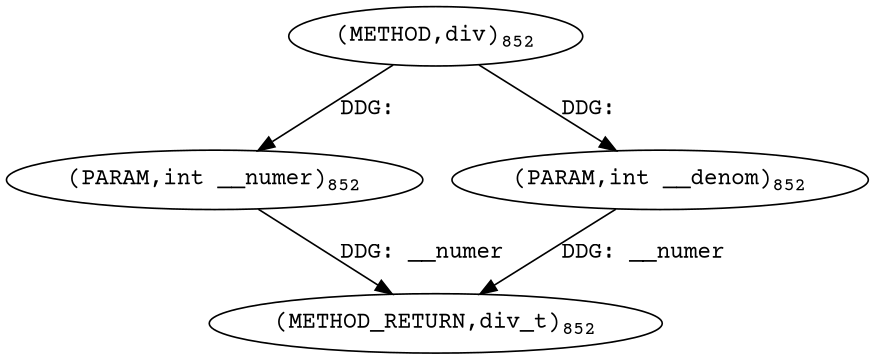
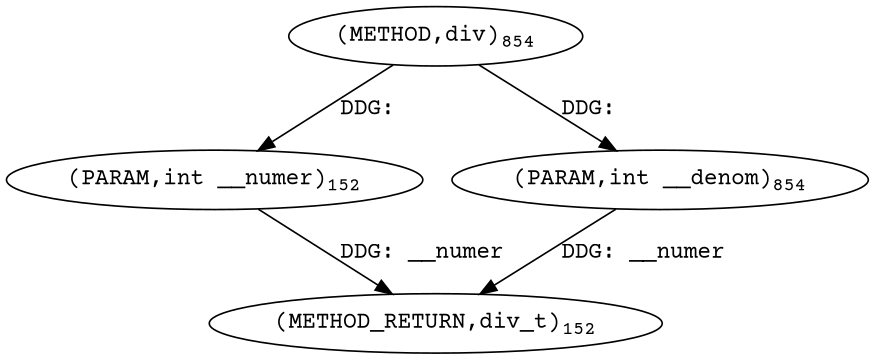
(518, 34) -> (518, 34)
(344, 177) -> (344, 177)
(790, 177) -> (790, 177)
(579, 321) -> (579, 321)
